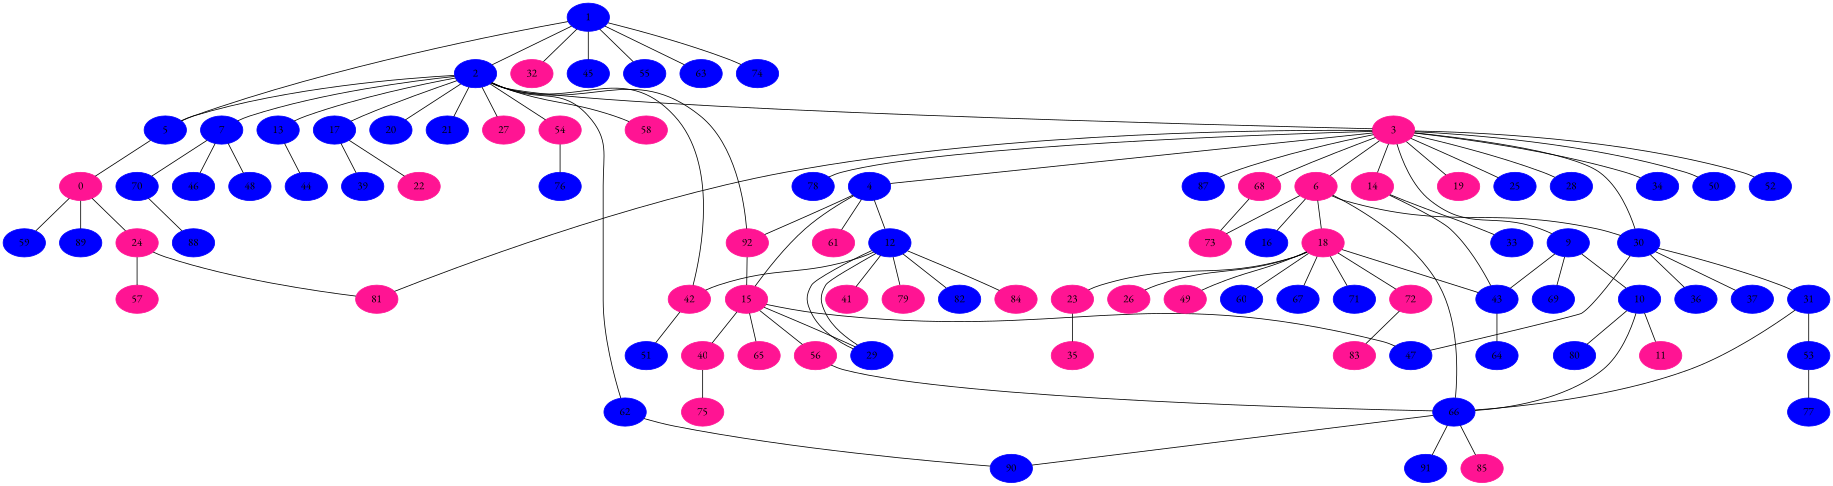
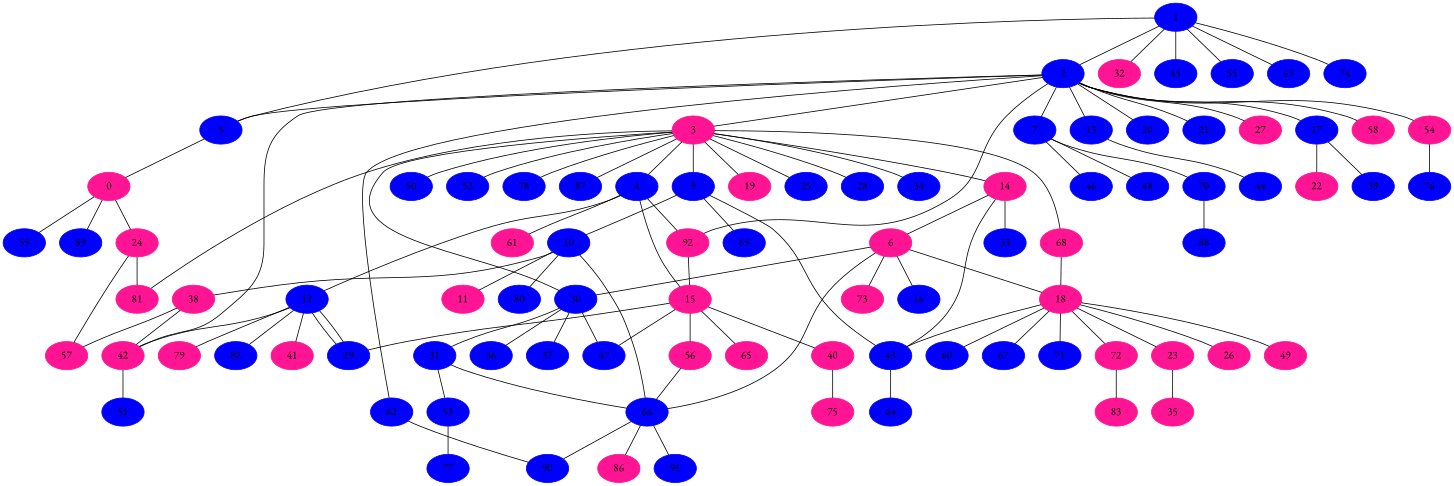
(1355, 158) -> (948, 215)
(1235, 215) -> (1061, 271)
none -> (193, 299)
(1016, 299) -> none
(1482, 468) -> (619, 468)
